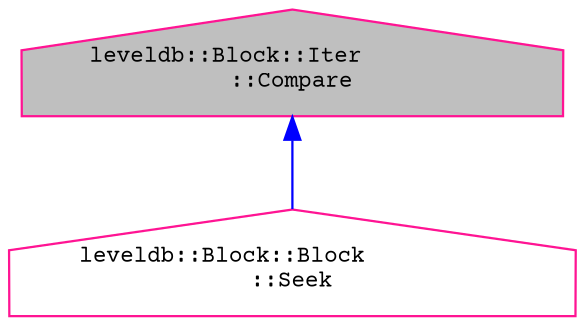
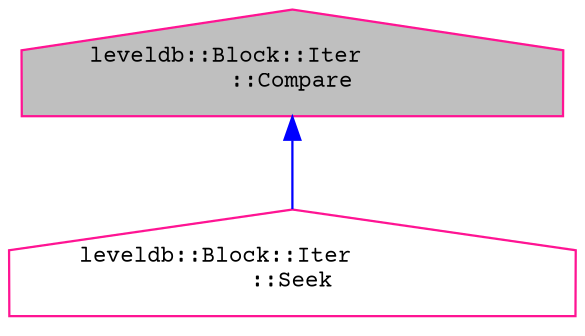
(292, 268) -> (292, 268)
